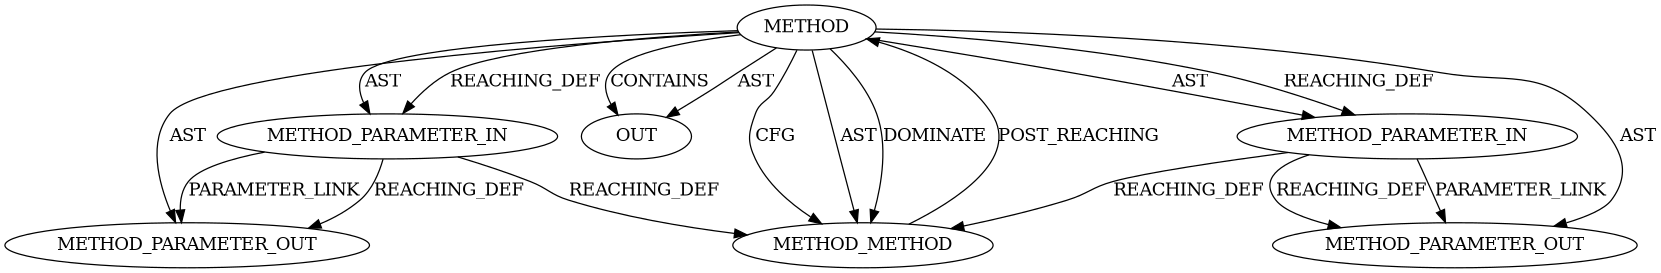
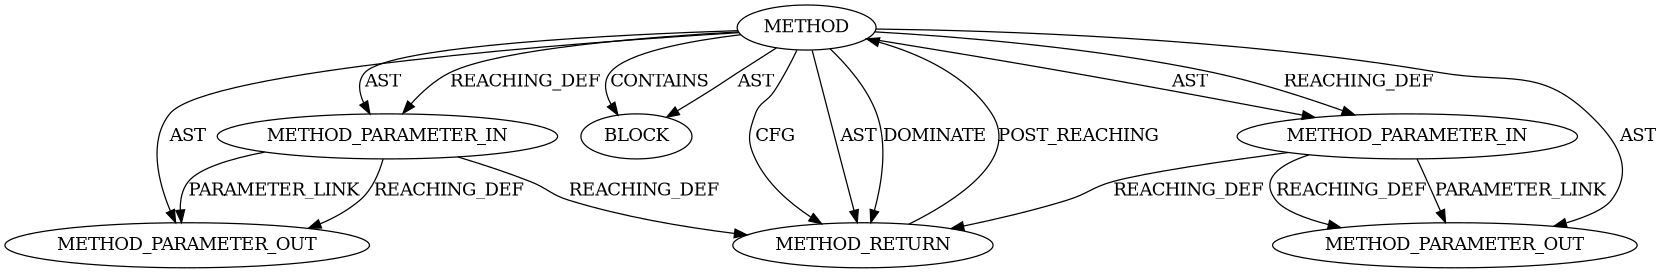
(636, 136) -> (636, 136)
(863, 245) -> (863, 245)
